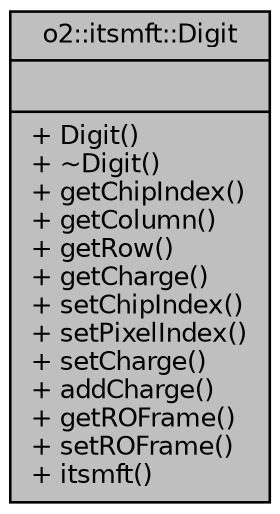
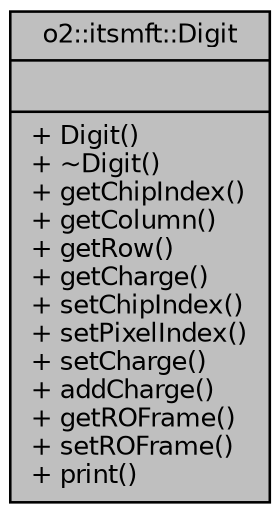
(92, 475) -> (85, 475)
